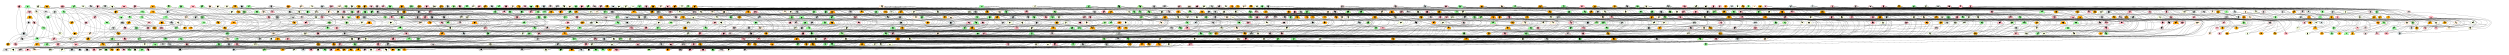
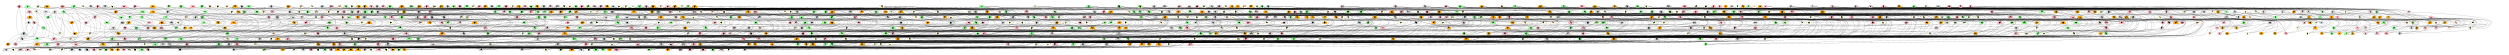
none -> (205, 12)
(129, 50) -> (129, 50)
